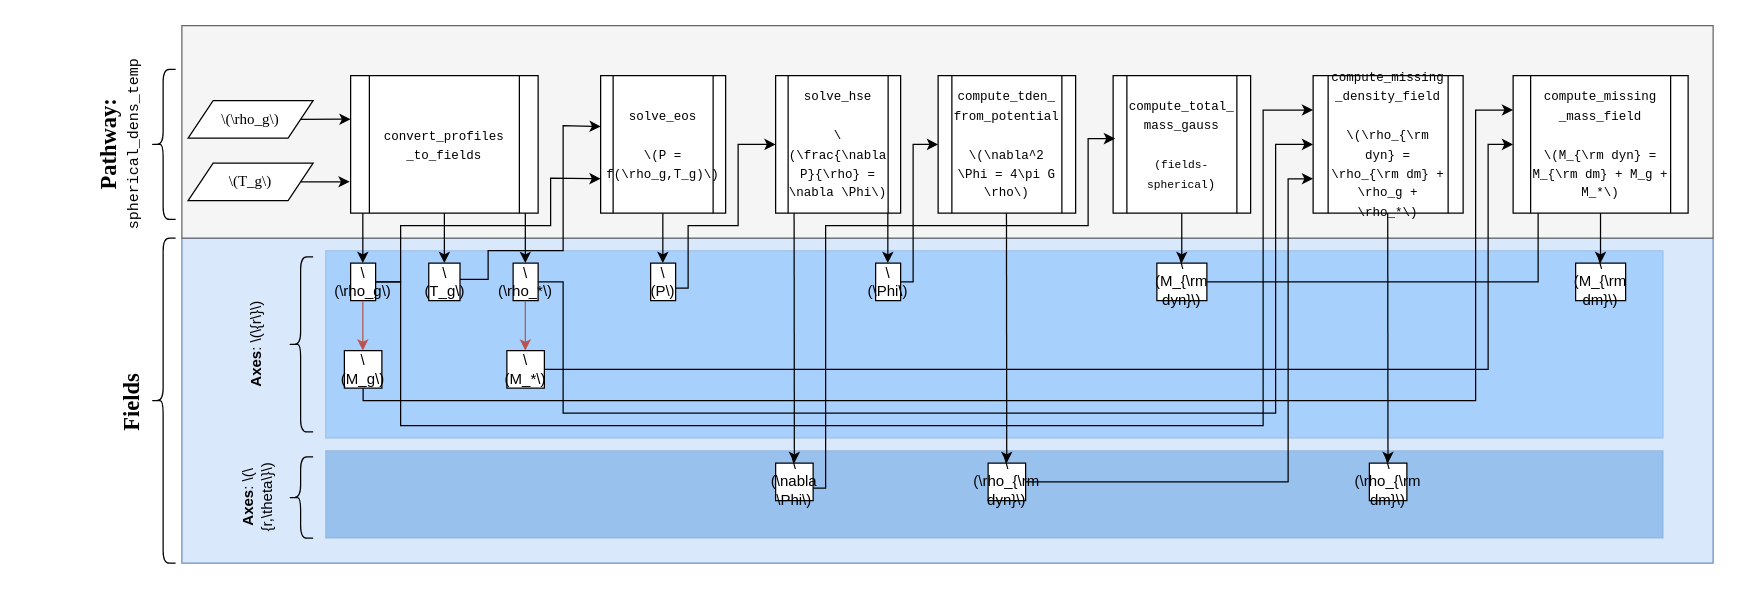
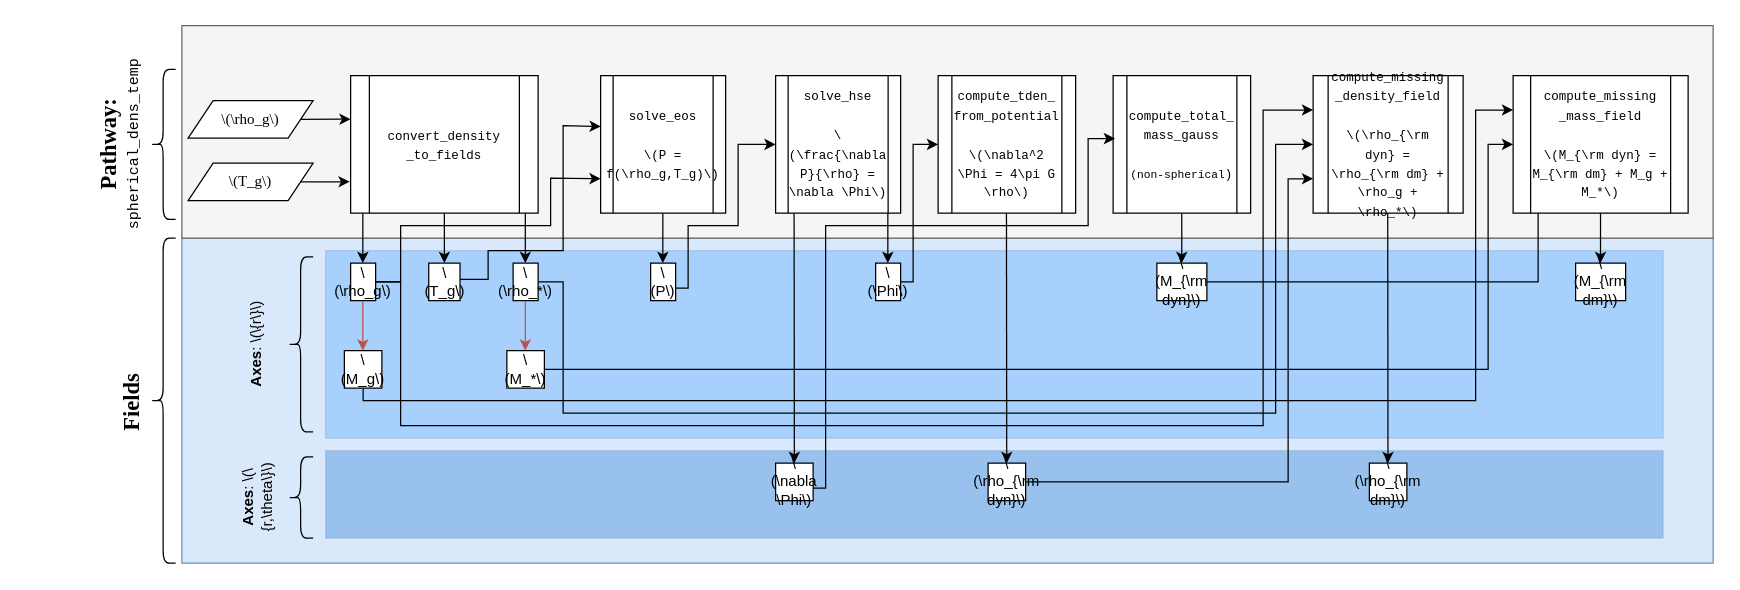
(444, 144) -> (444, 144)
(1182, 144) -> (1182, 144)
